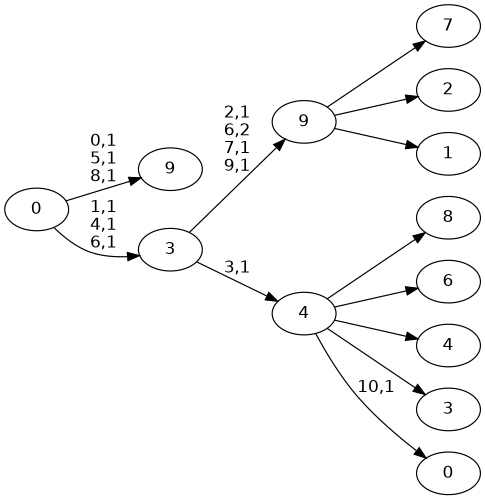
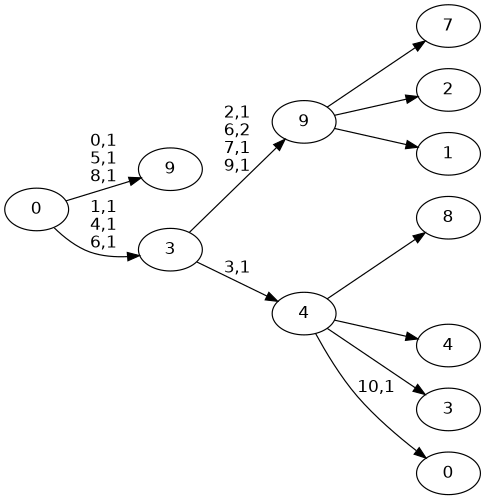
(448, 282) -> none
